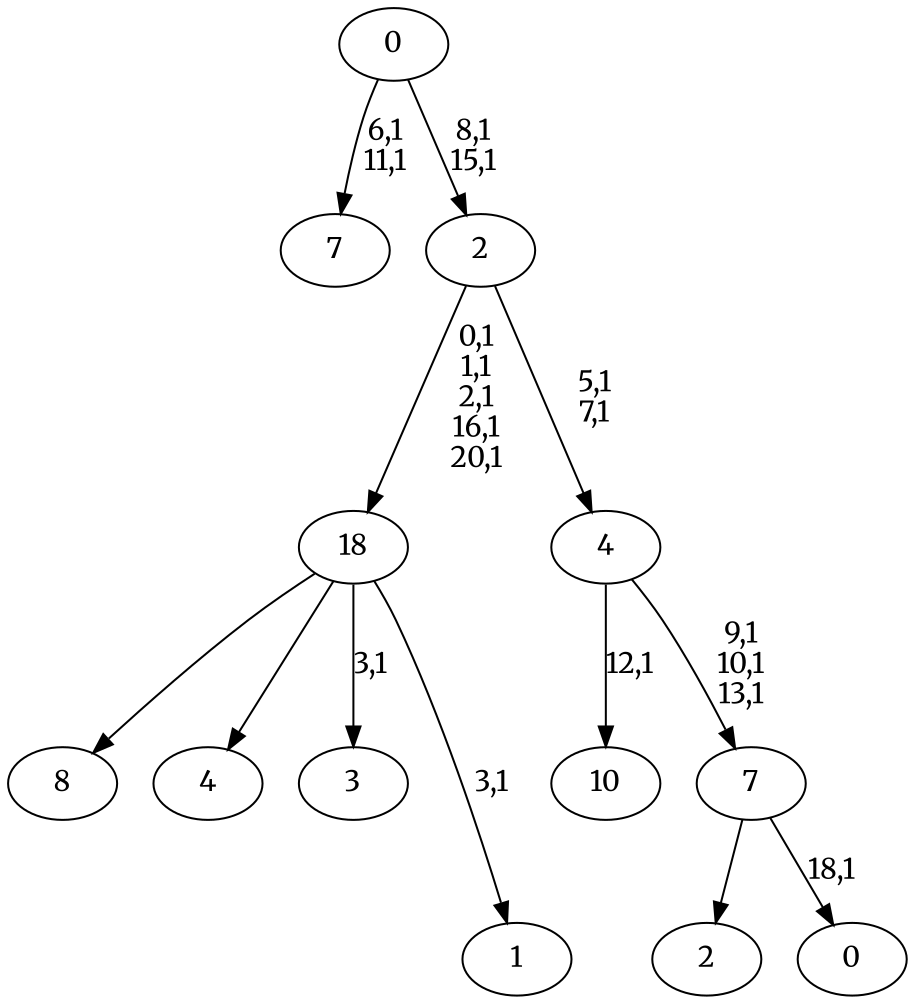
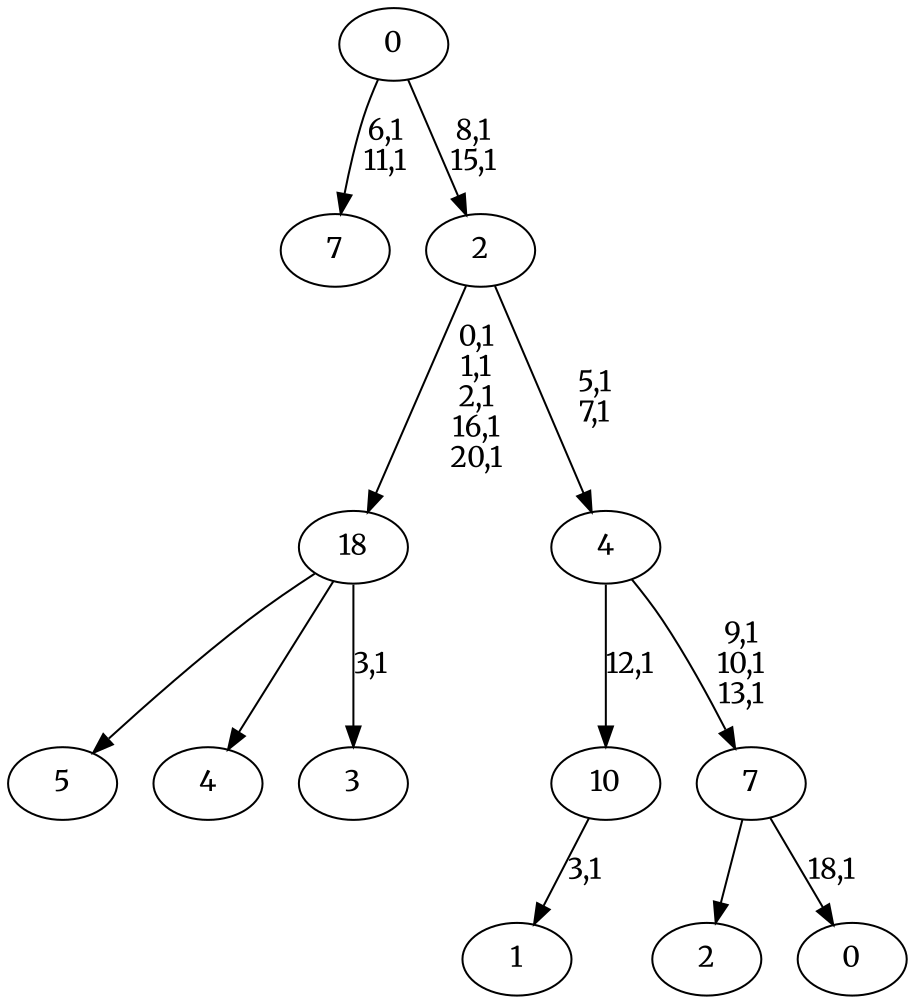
(445, 739) -> (566, 862)
(63, 784) -> (63, 784)
